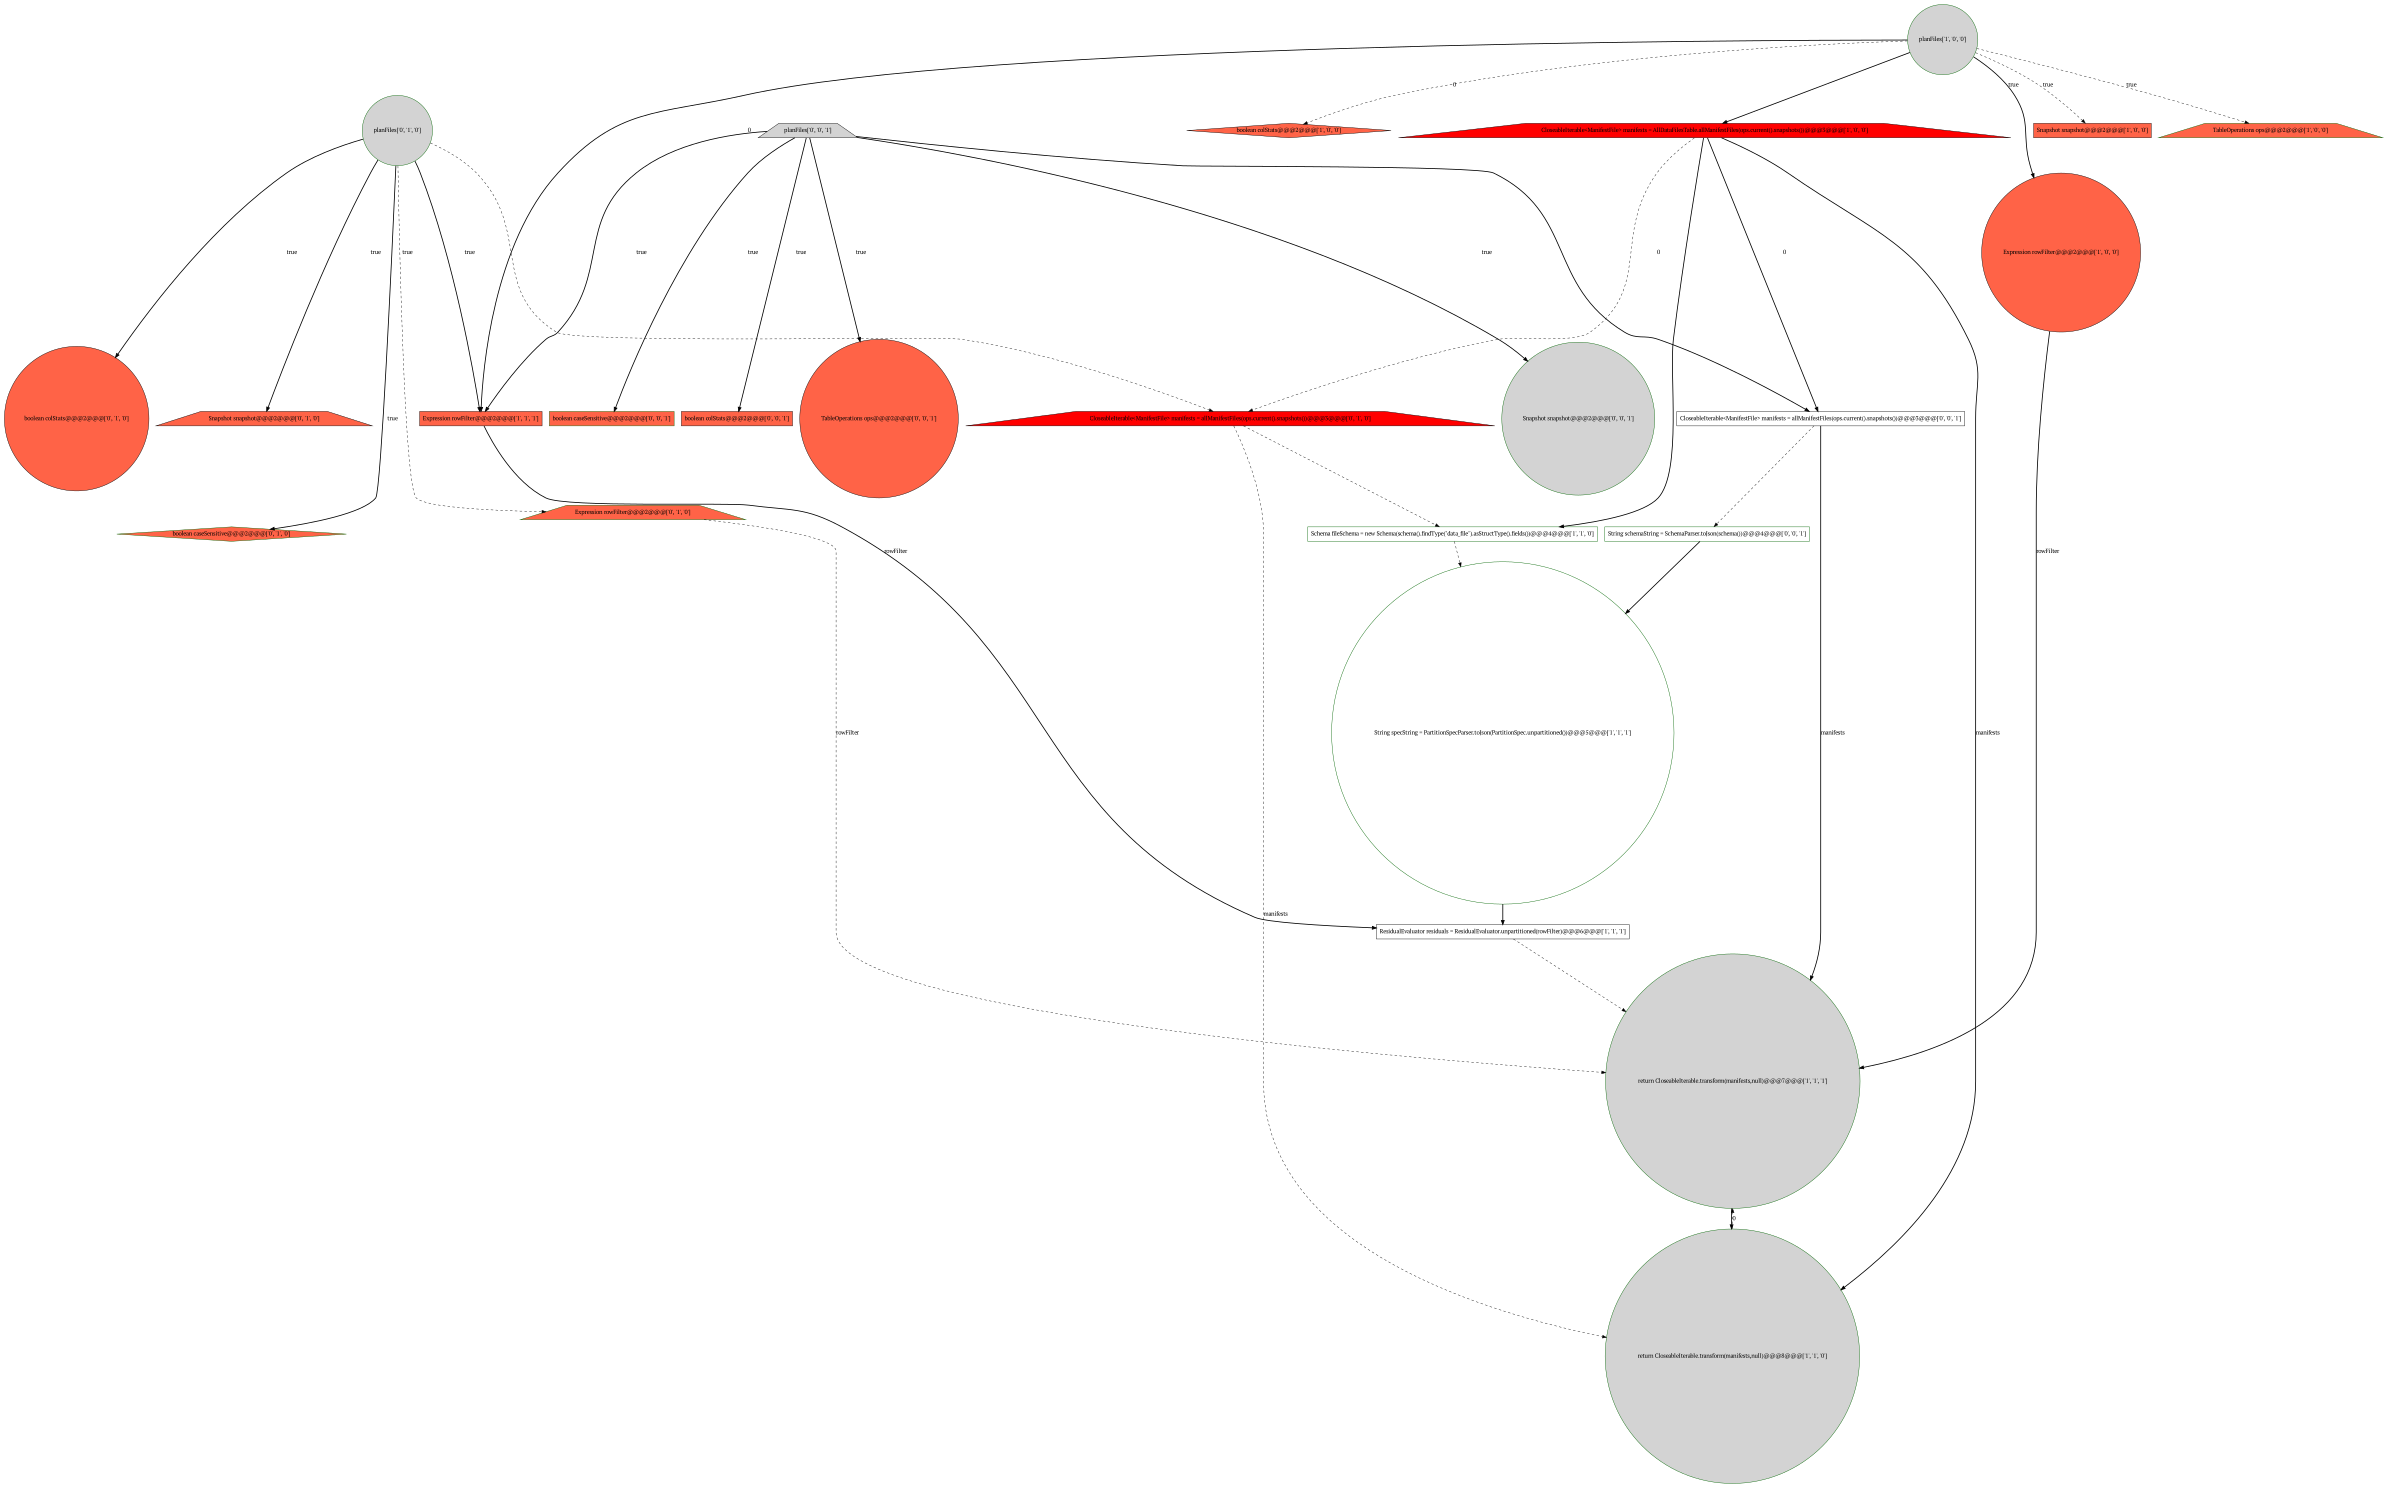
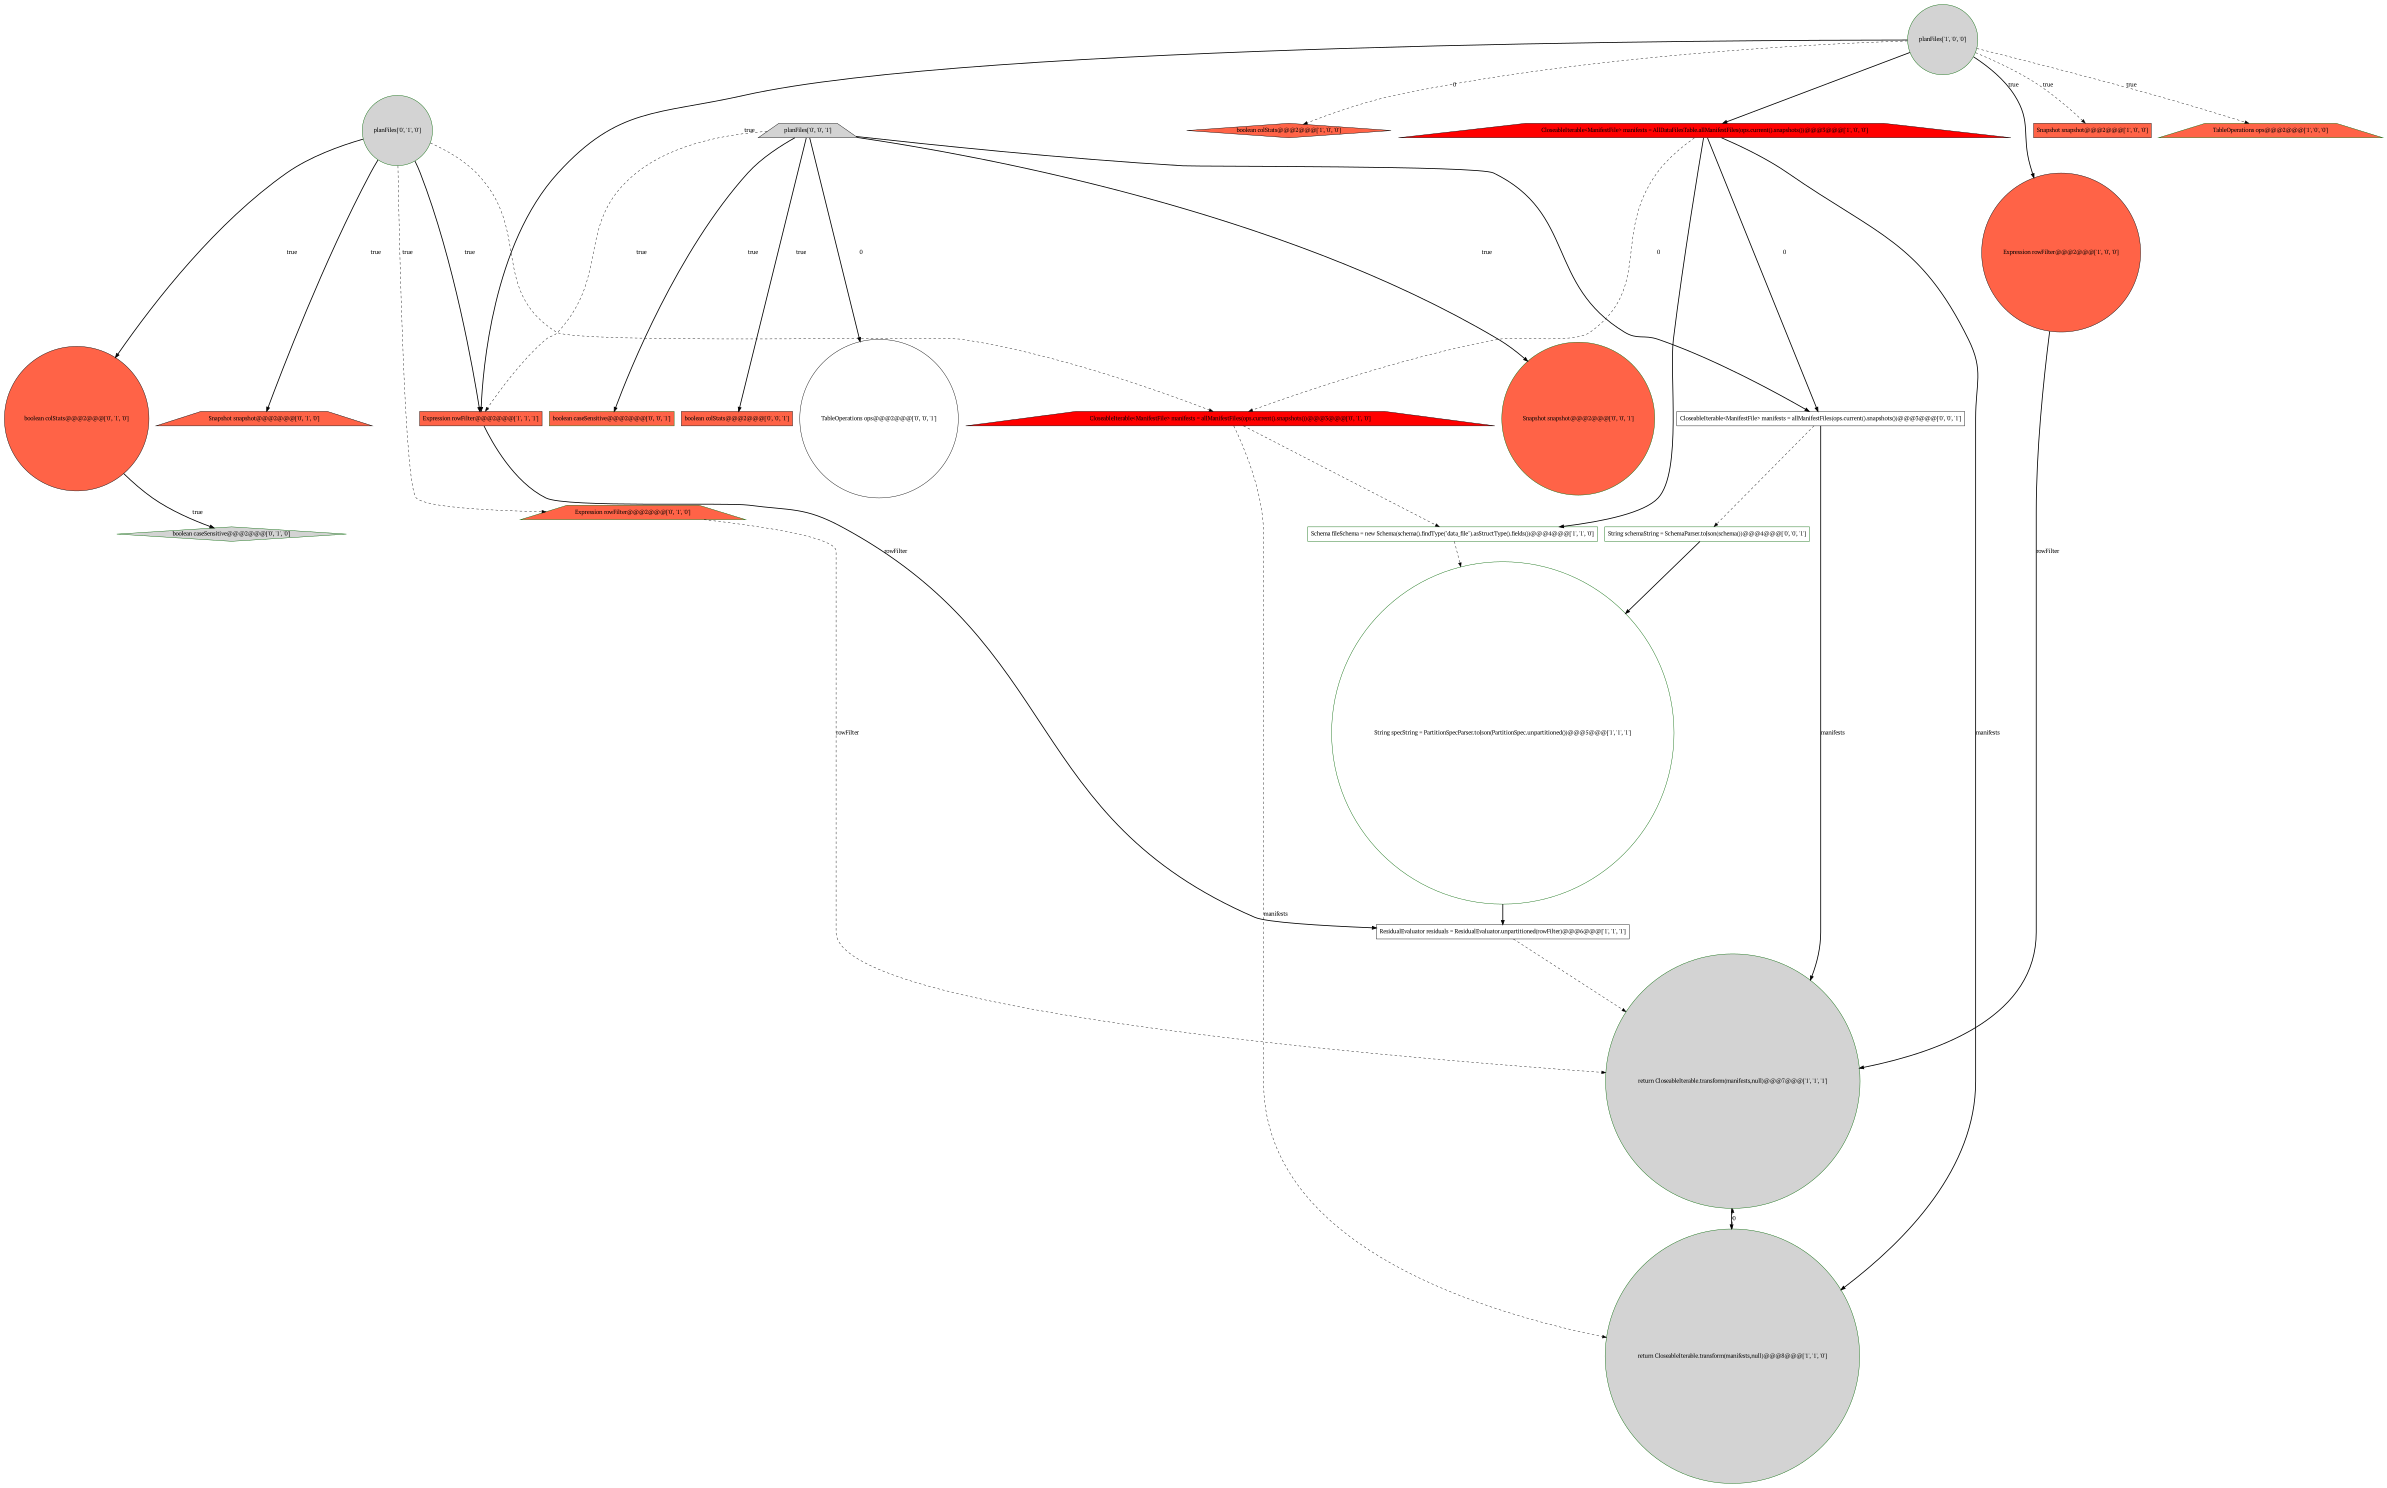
(749, 131) -> (749, 131)
(598, 233) -> (598, 233)
(861, 253) -> (861, 253)
(385, 386) -> (164, 505)
(879, 419) -> (879, 419)
(1578, 419) -> (1578, 419)
(232, 534) -> (232, 534)
